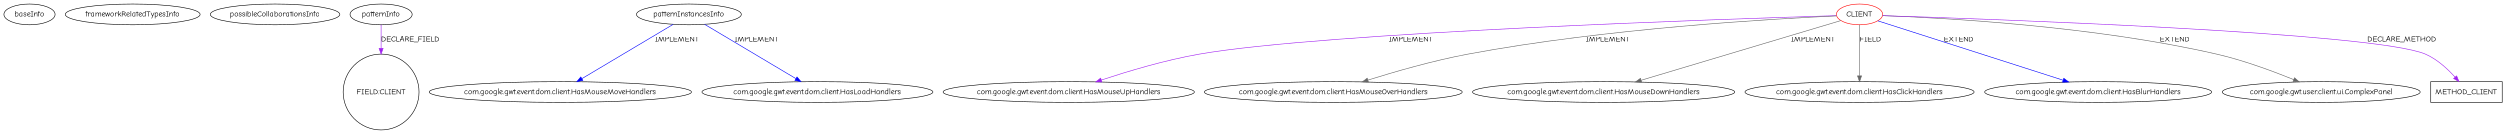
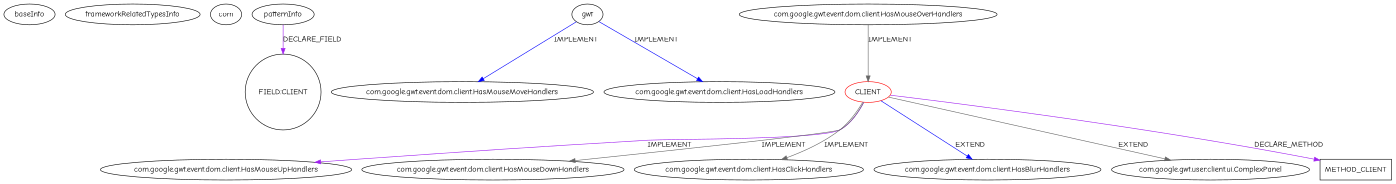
(275, 14) -> (226, 14)
(689, 14) -> (587, 14)
(1600, 35) -> (868, 50)
(1870, 39) -> (847, 145)
